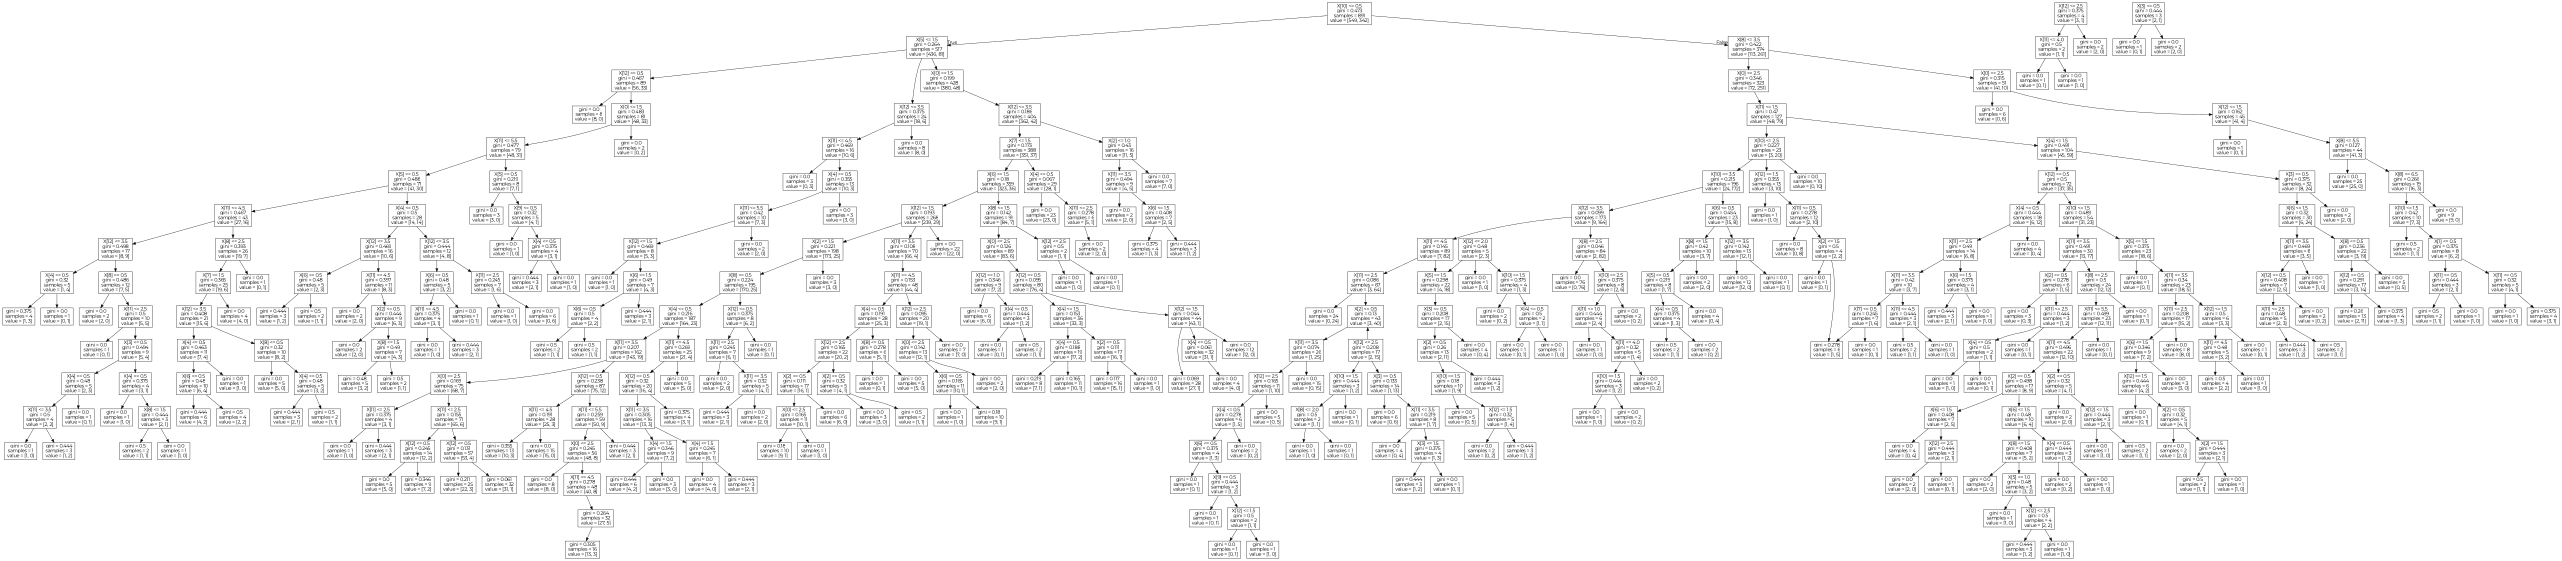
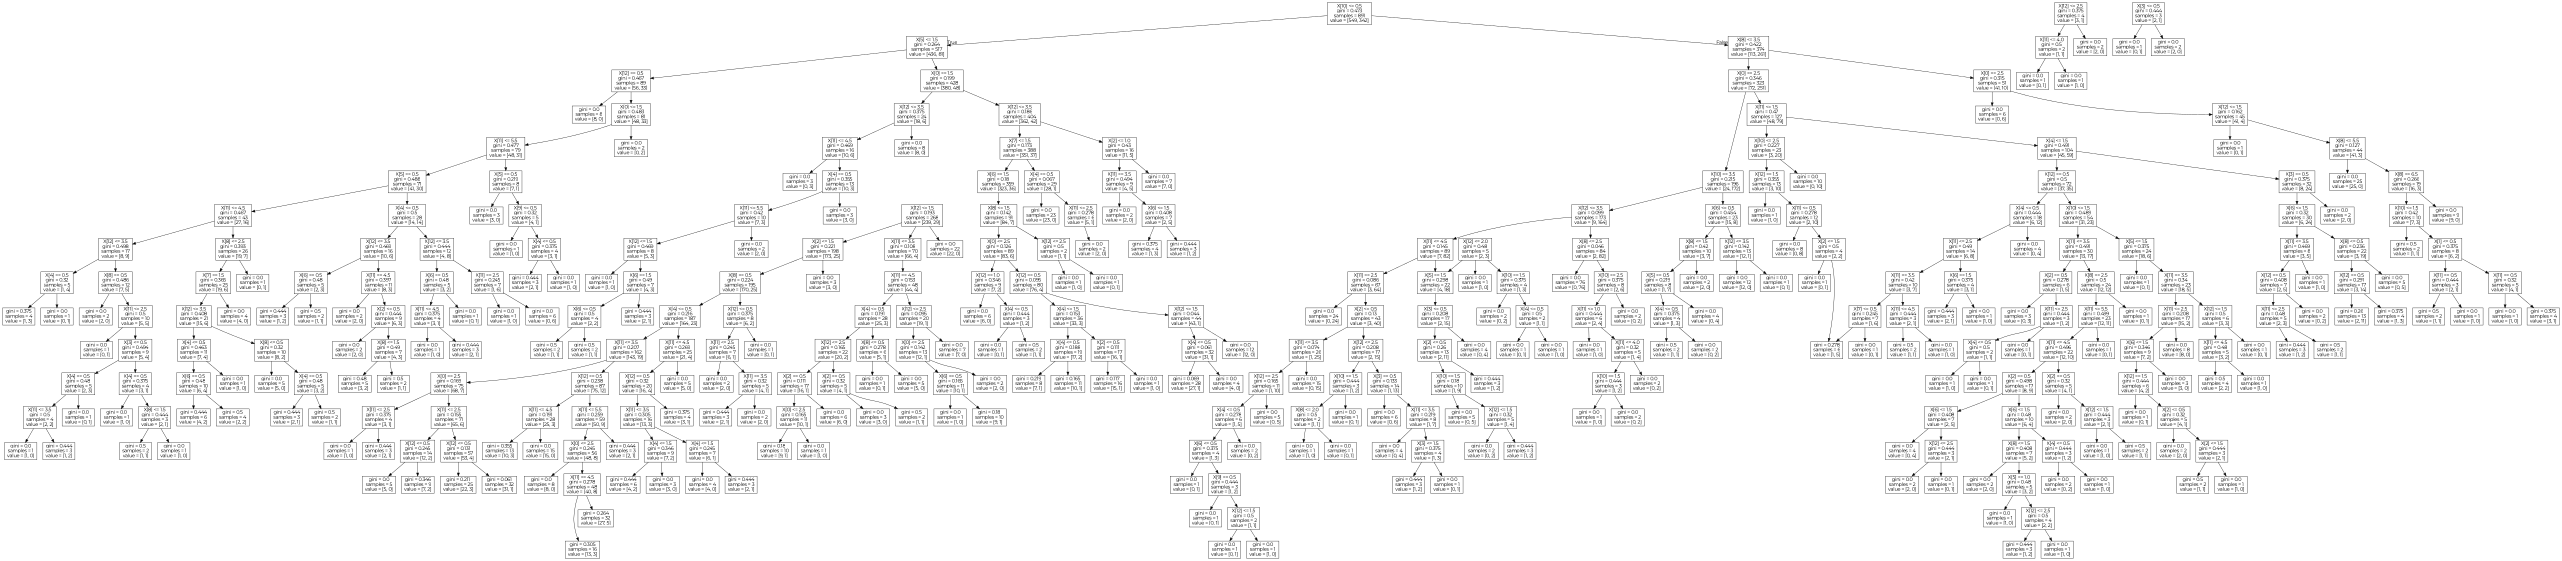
(916, 79) -> (928, 97)
(1746, 164) -> (1736, 130)
(962, 198) -> none
(2446, 216) -> (2446, 216)
(2136, 249) -> (2136, 249)
none -> (994, 264)
(1903, 283) -> (1903, 283)
(1368, 335) -> (1363, 332)
(1178, 350) -> (1193, 367)
(590, 533) -> (574, 517)
